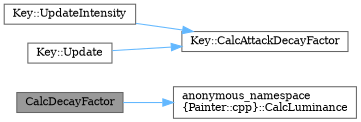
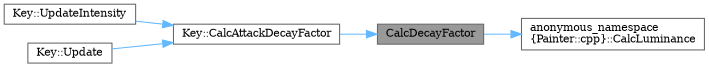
none -> (353, 34)
